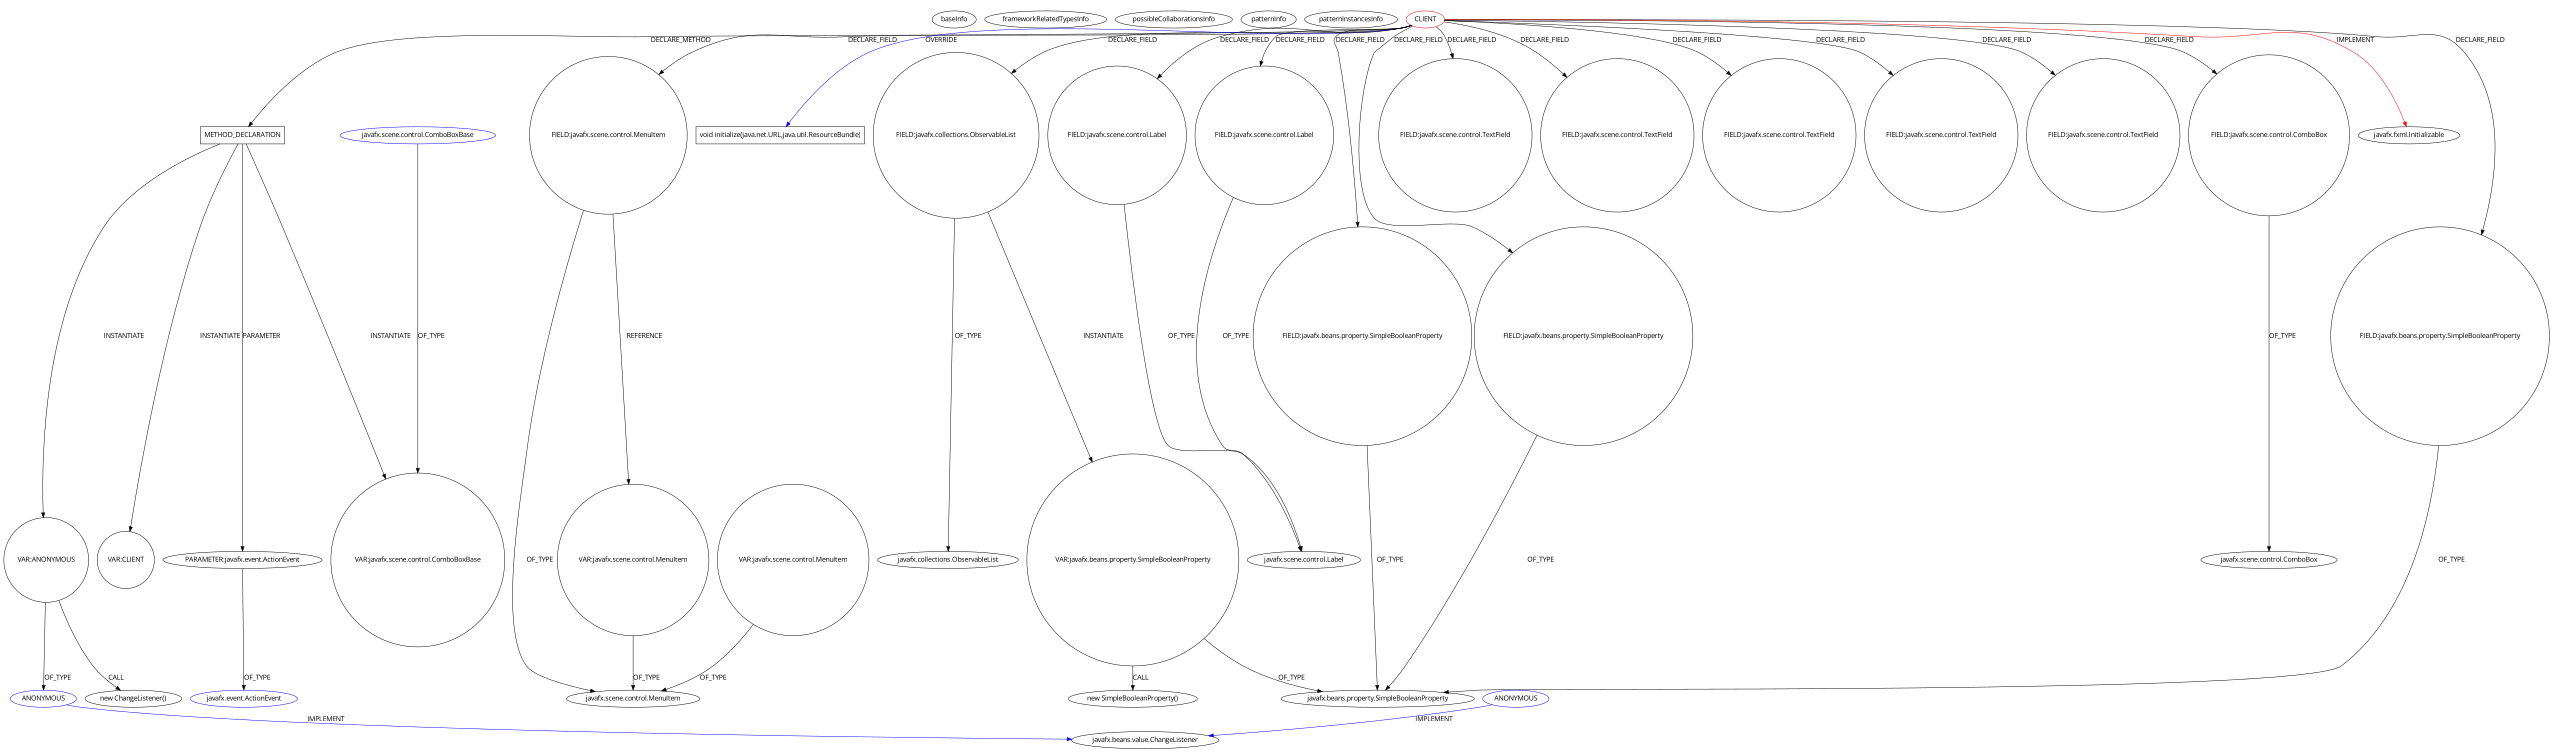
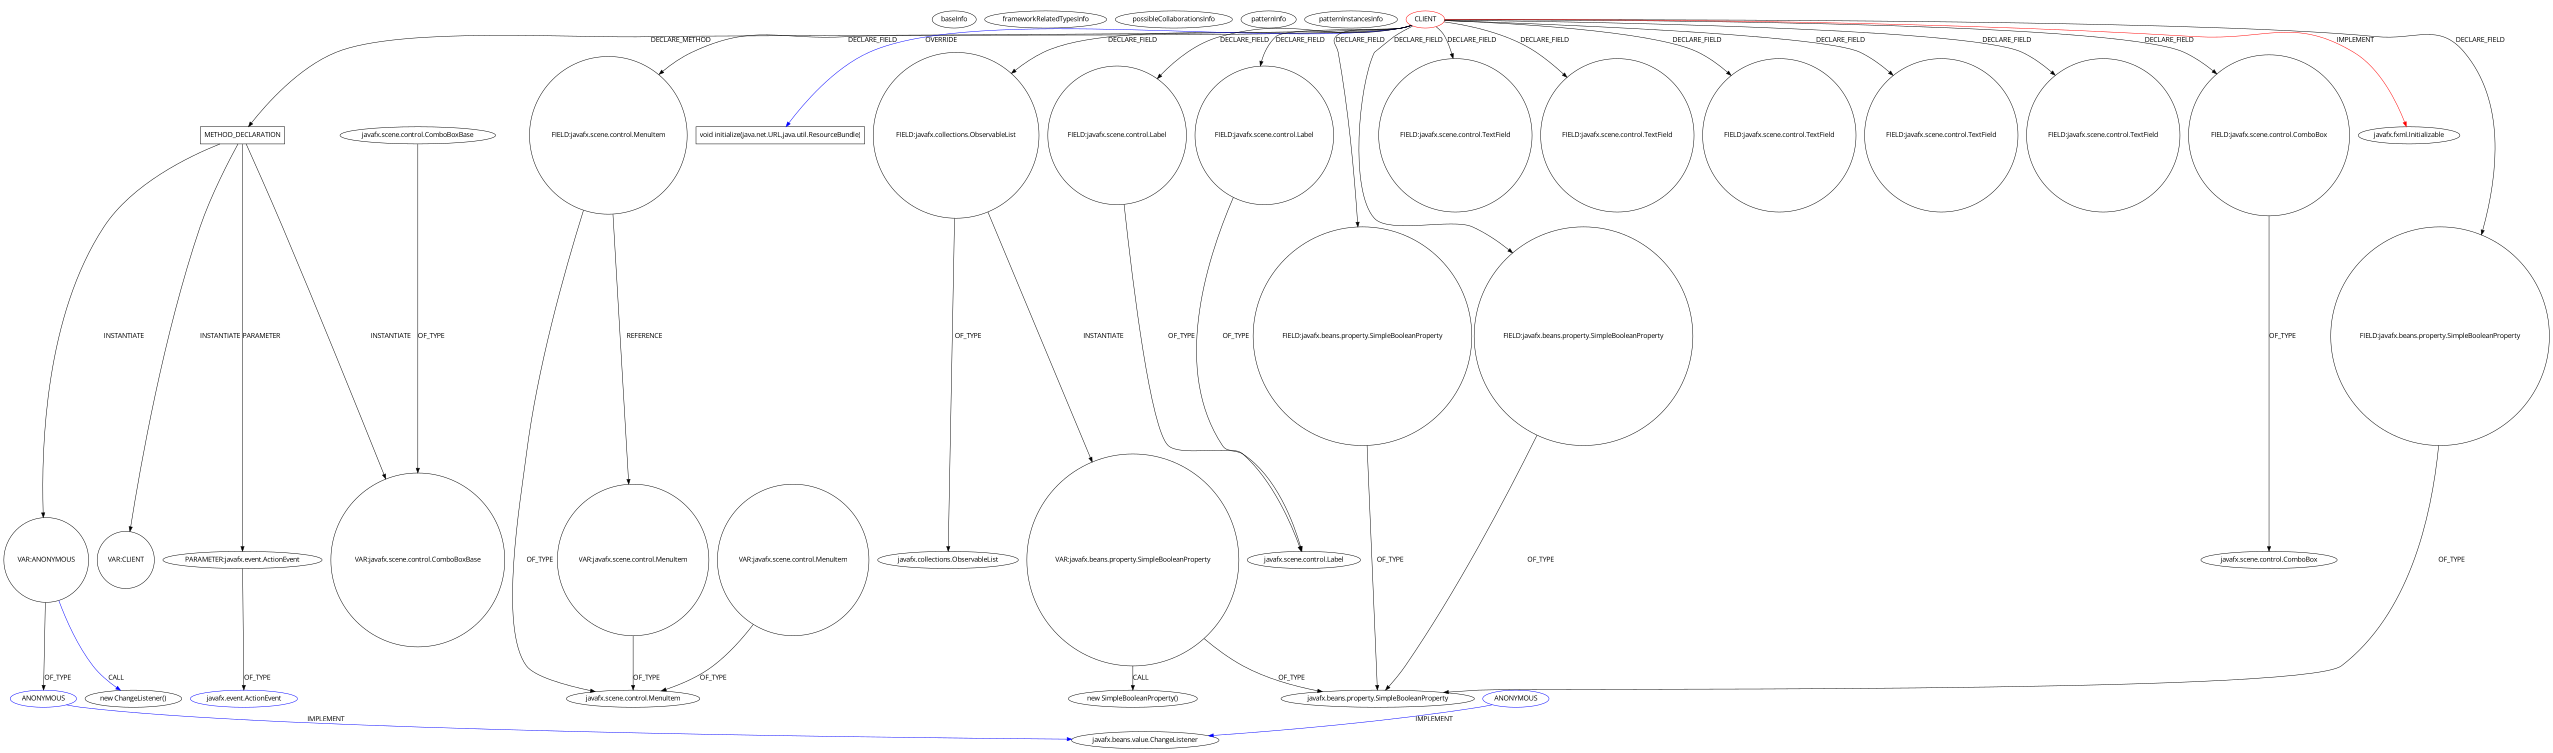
(418, 135) -> (418, 135)
(81, 649) -> (81, 649)
